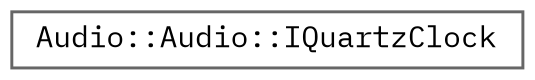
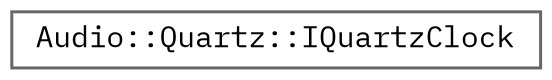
(267, 40) -> (276, 40)
